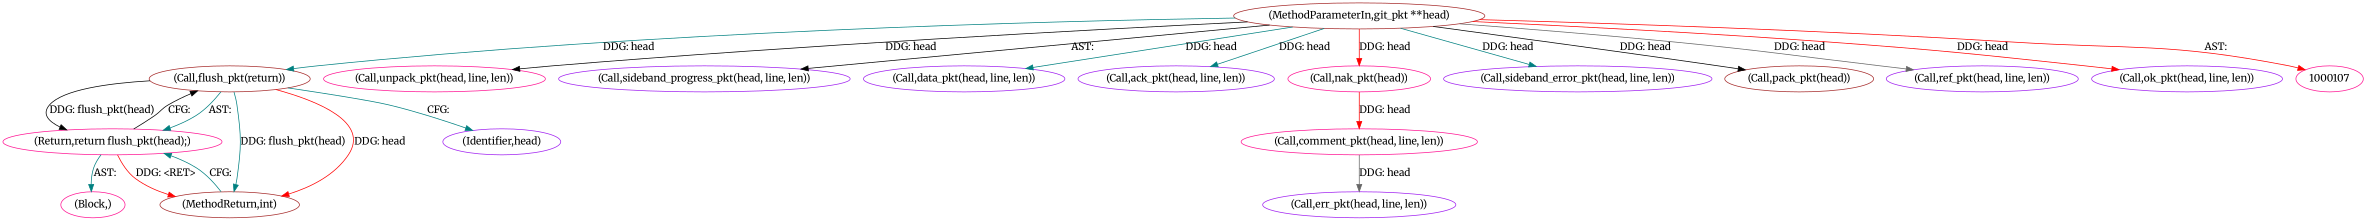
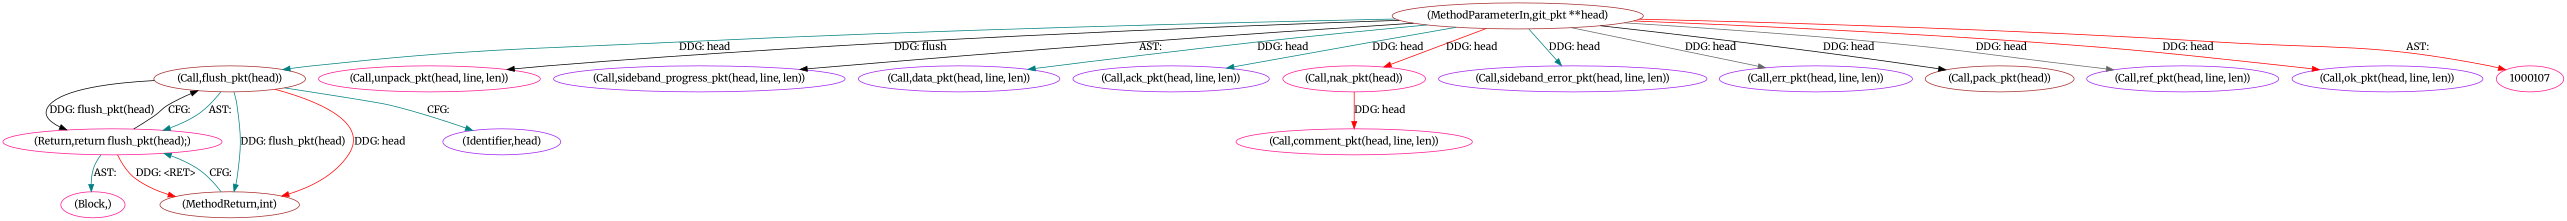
(911, 47) -> (920, 47)
(230, 79) -> (230, 79)
(1359, 170) -> (1665, 47)
